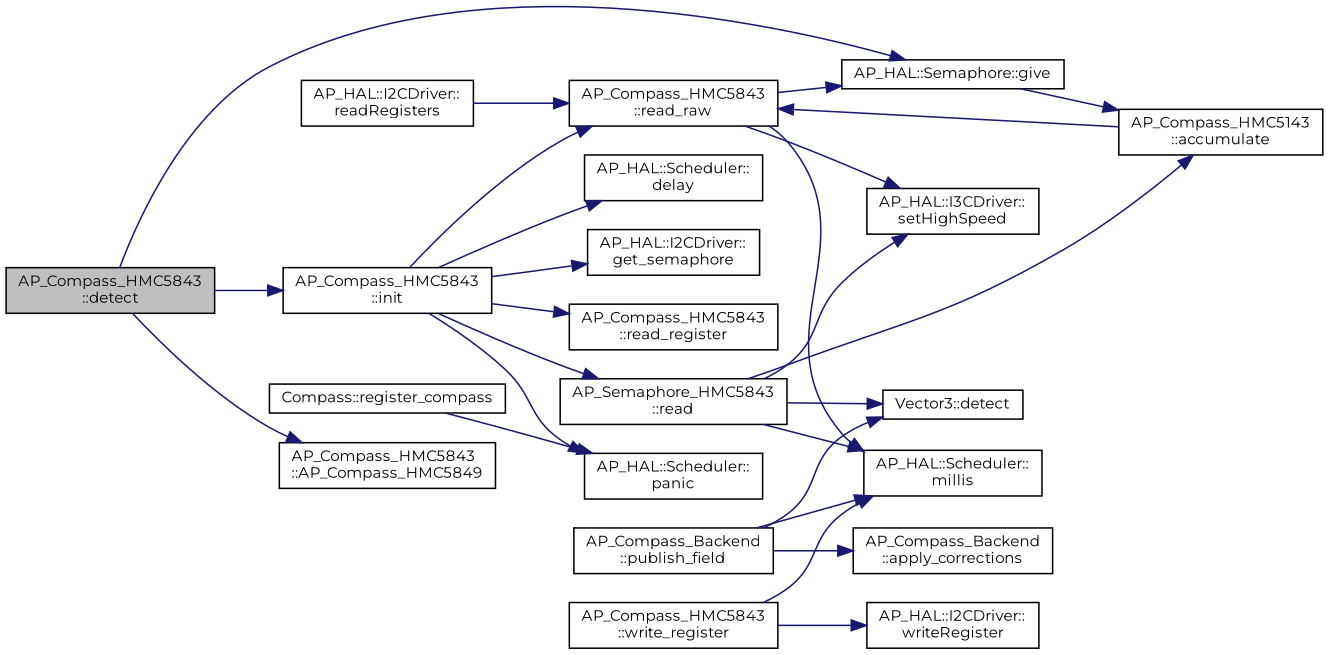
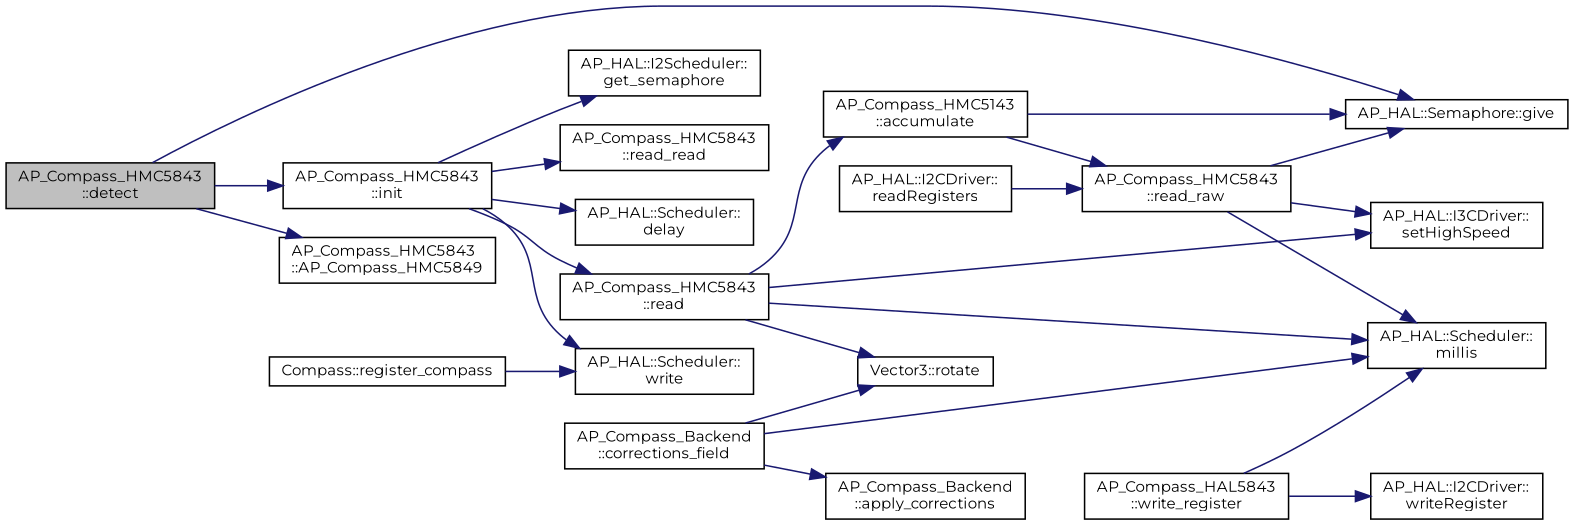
(1062, 98) -> (1179, 114)
(488, 193) -> none
(674, 252) -> (664, 73)
(674, 327) -> (664, 148)
(674, 402) -> (664, 297)
(953, 405) -> (926, 371)
(674, 476) -> (664, 371)
(674, 551) -> (664, 446)
(674, 625) -> (1187, 496)
